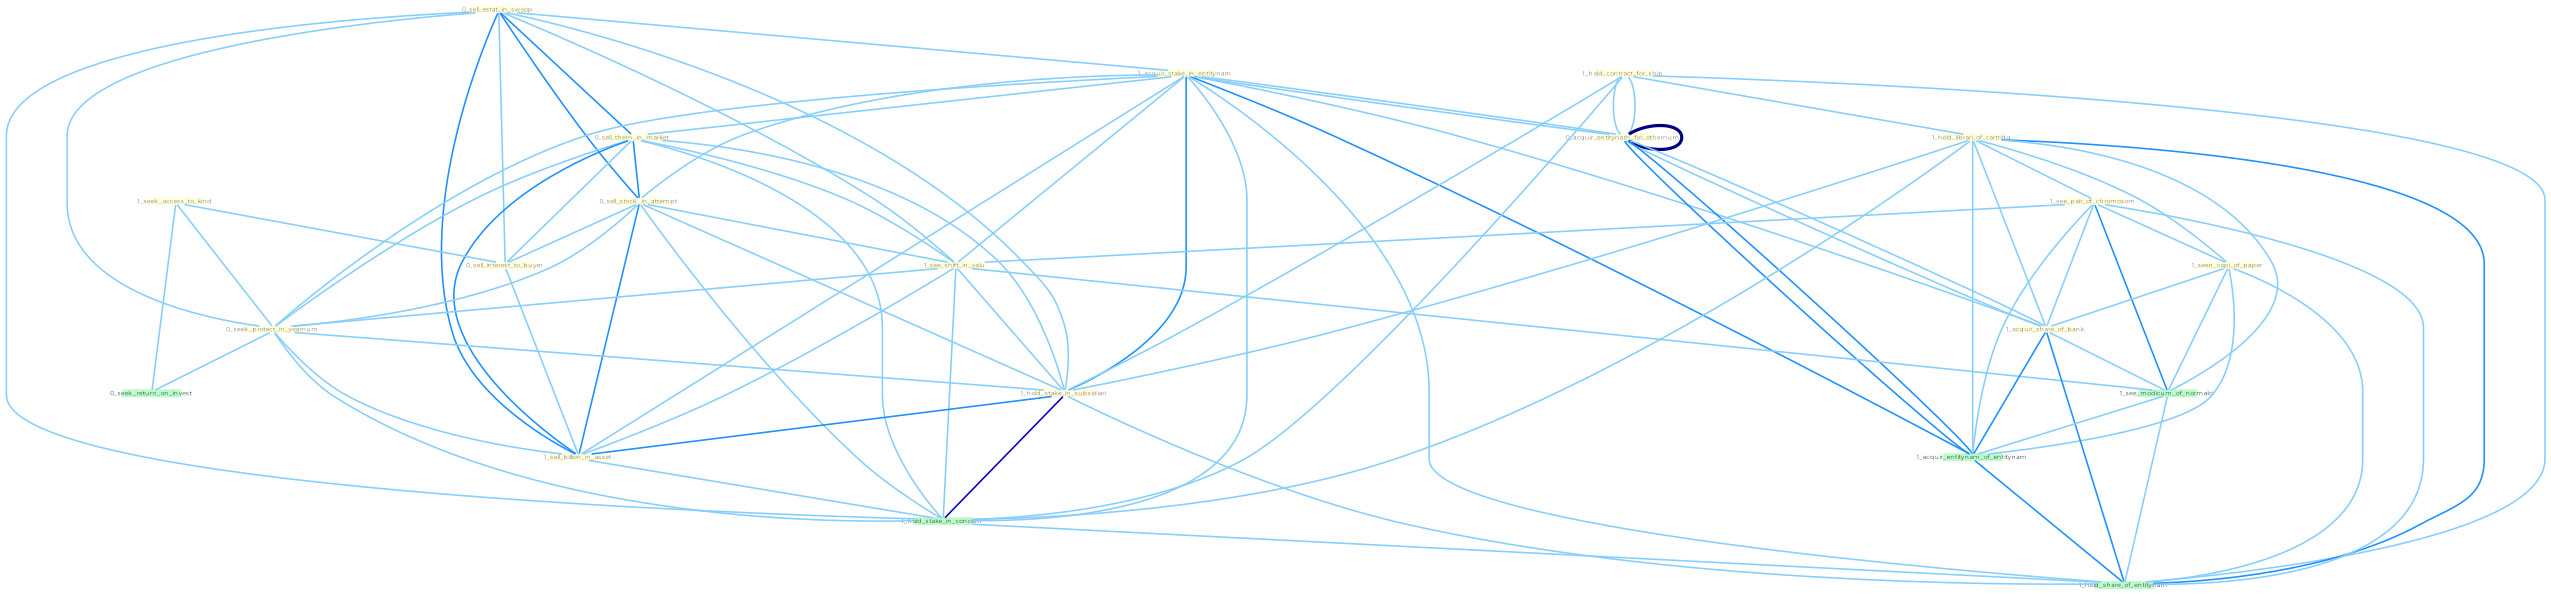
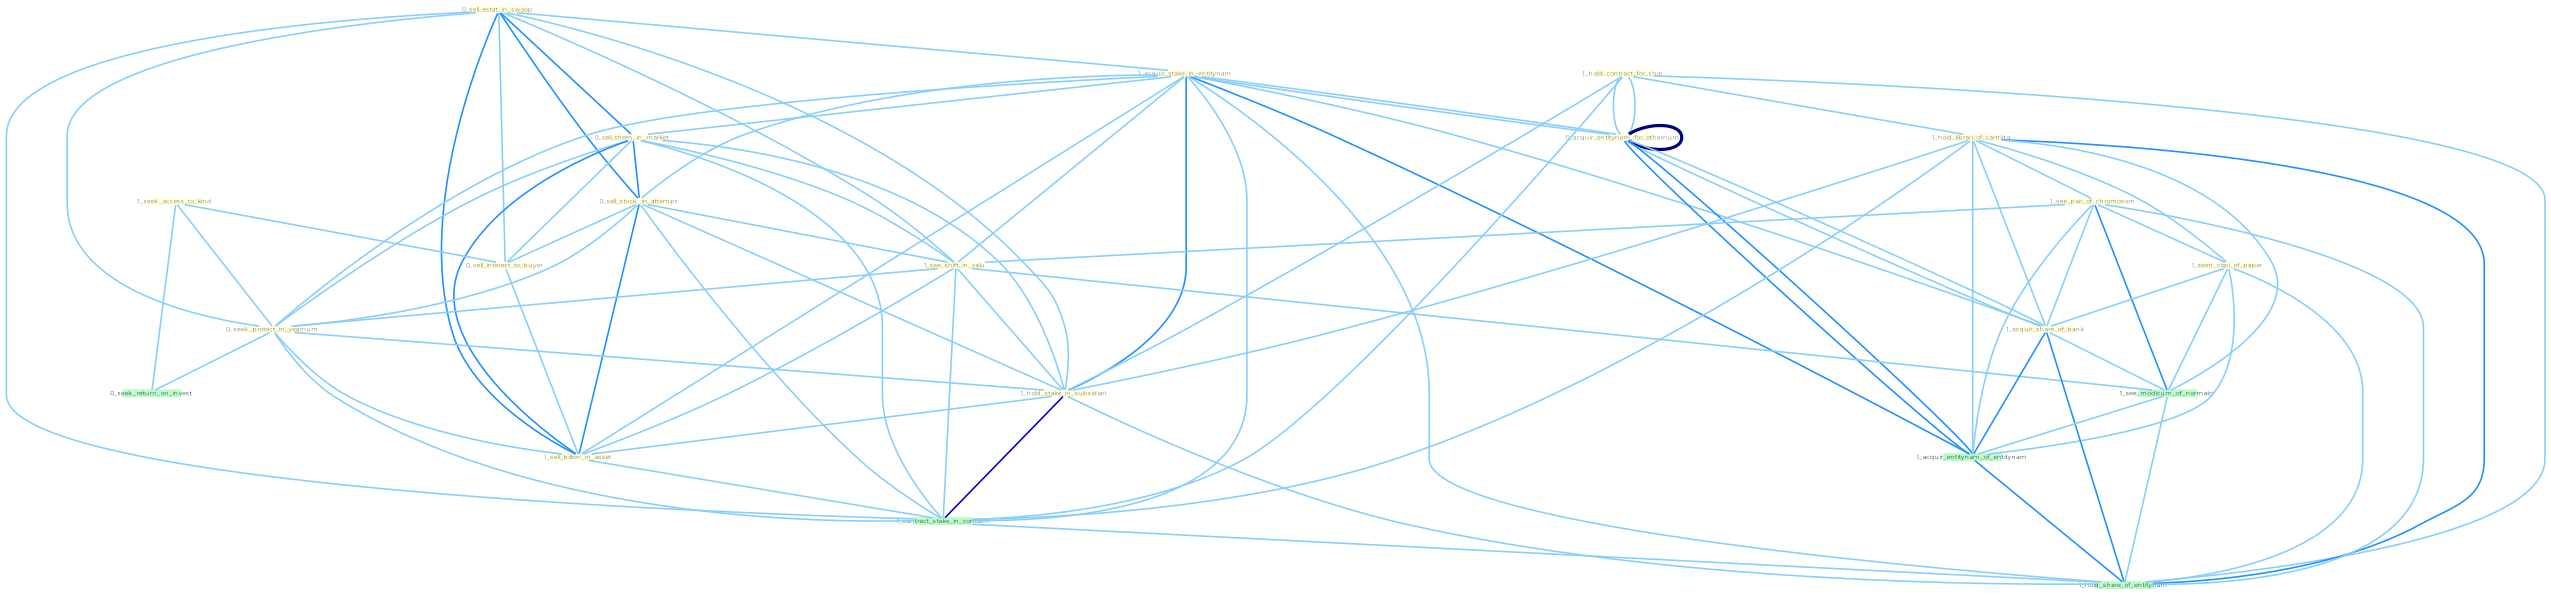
(810, 427) -> (810, 427)
(943, 521) -> (943, 521)
